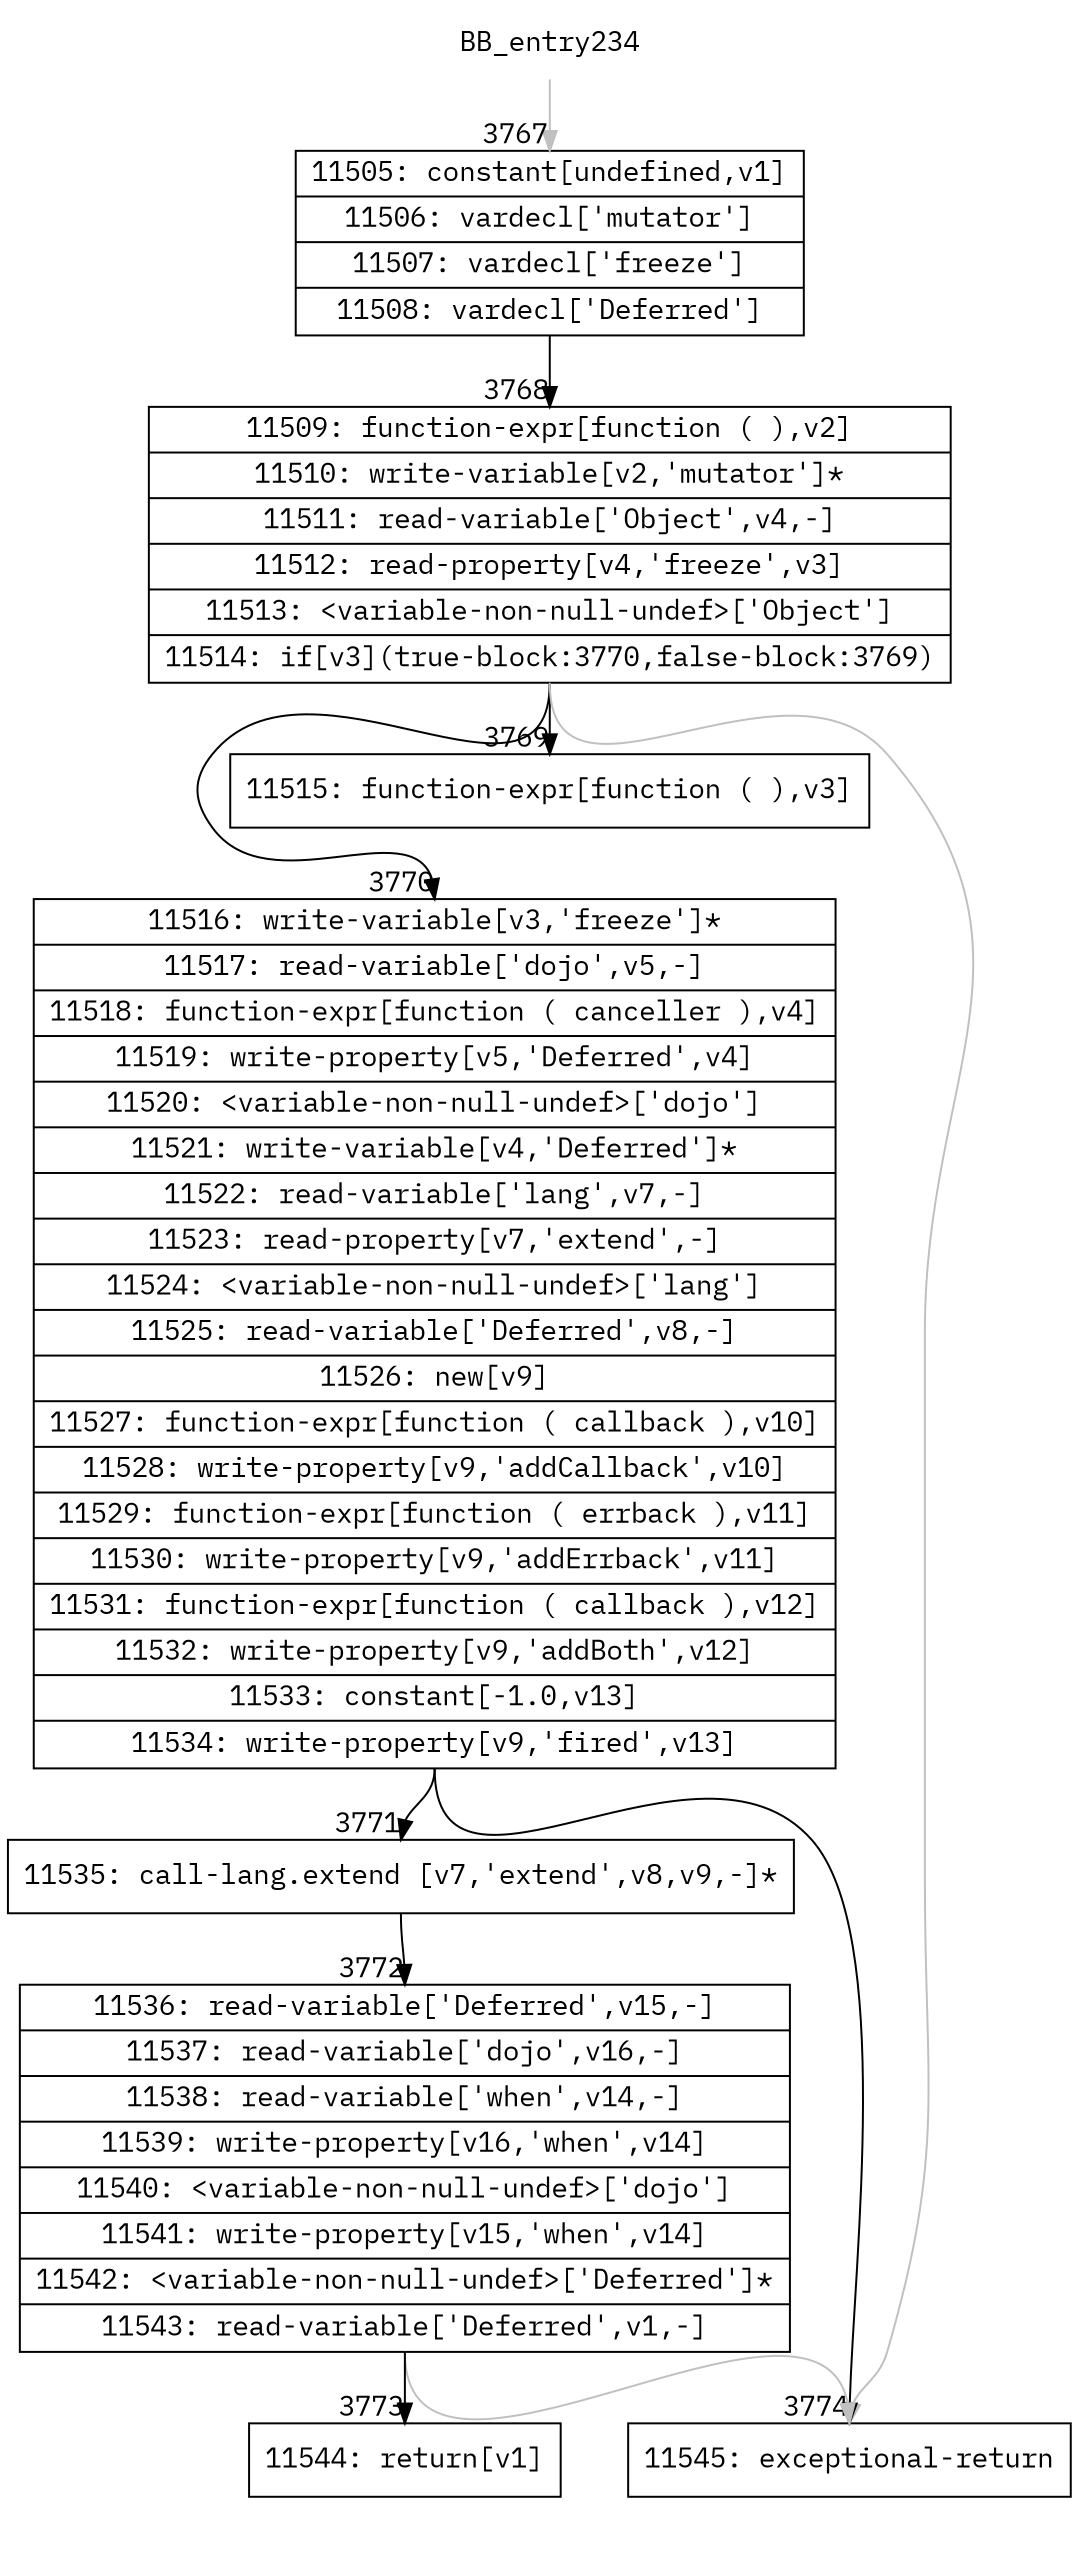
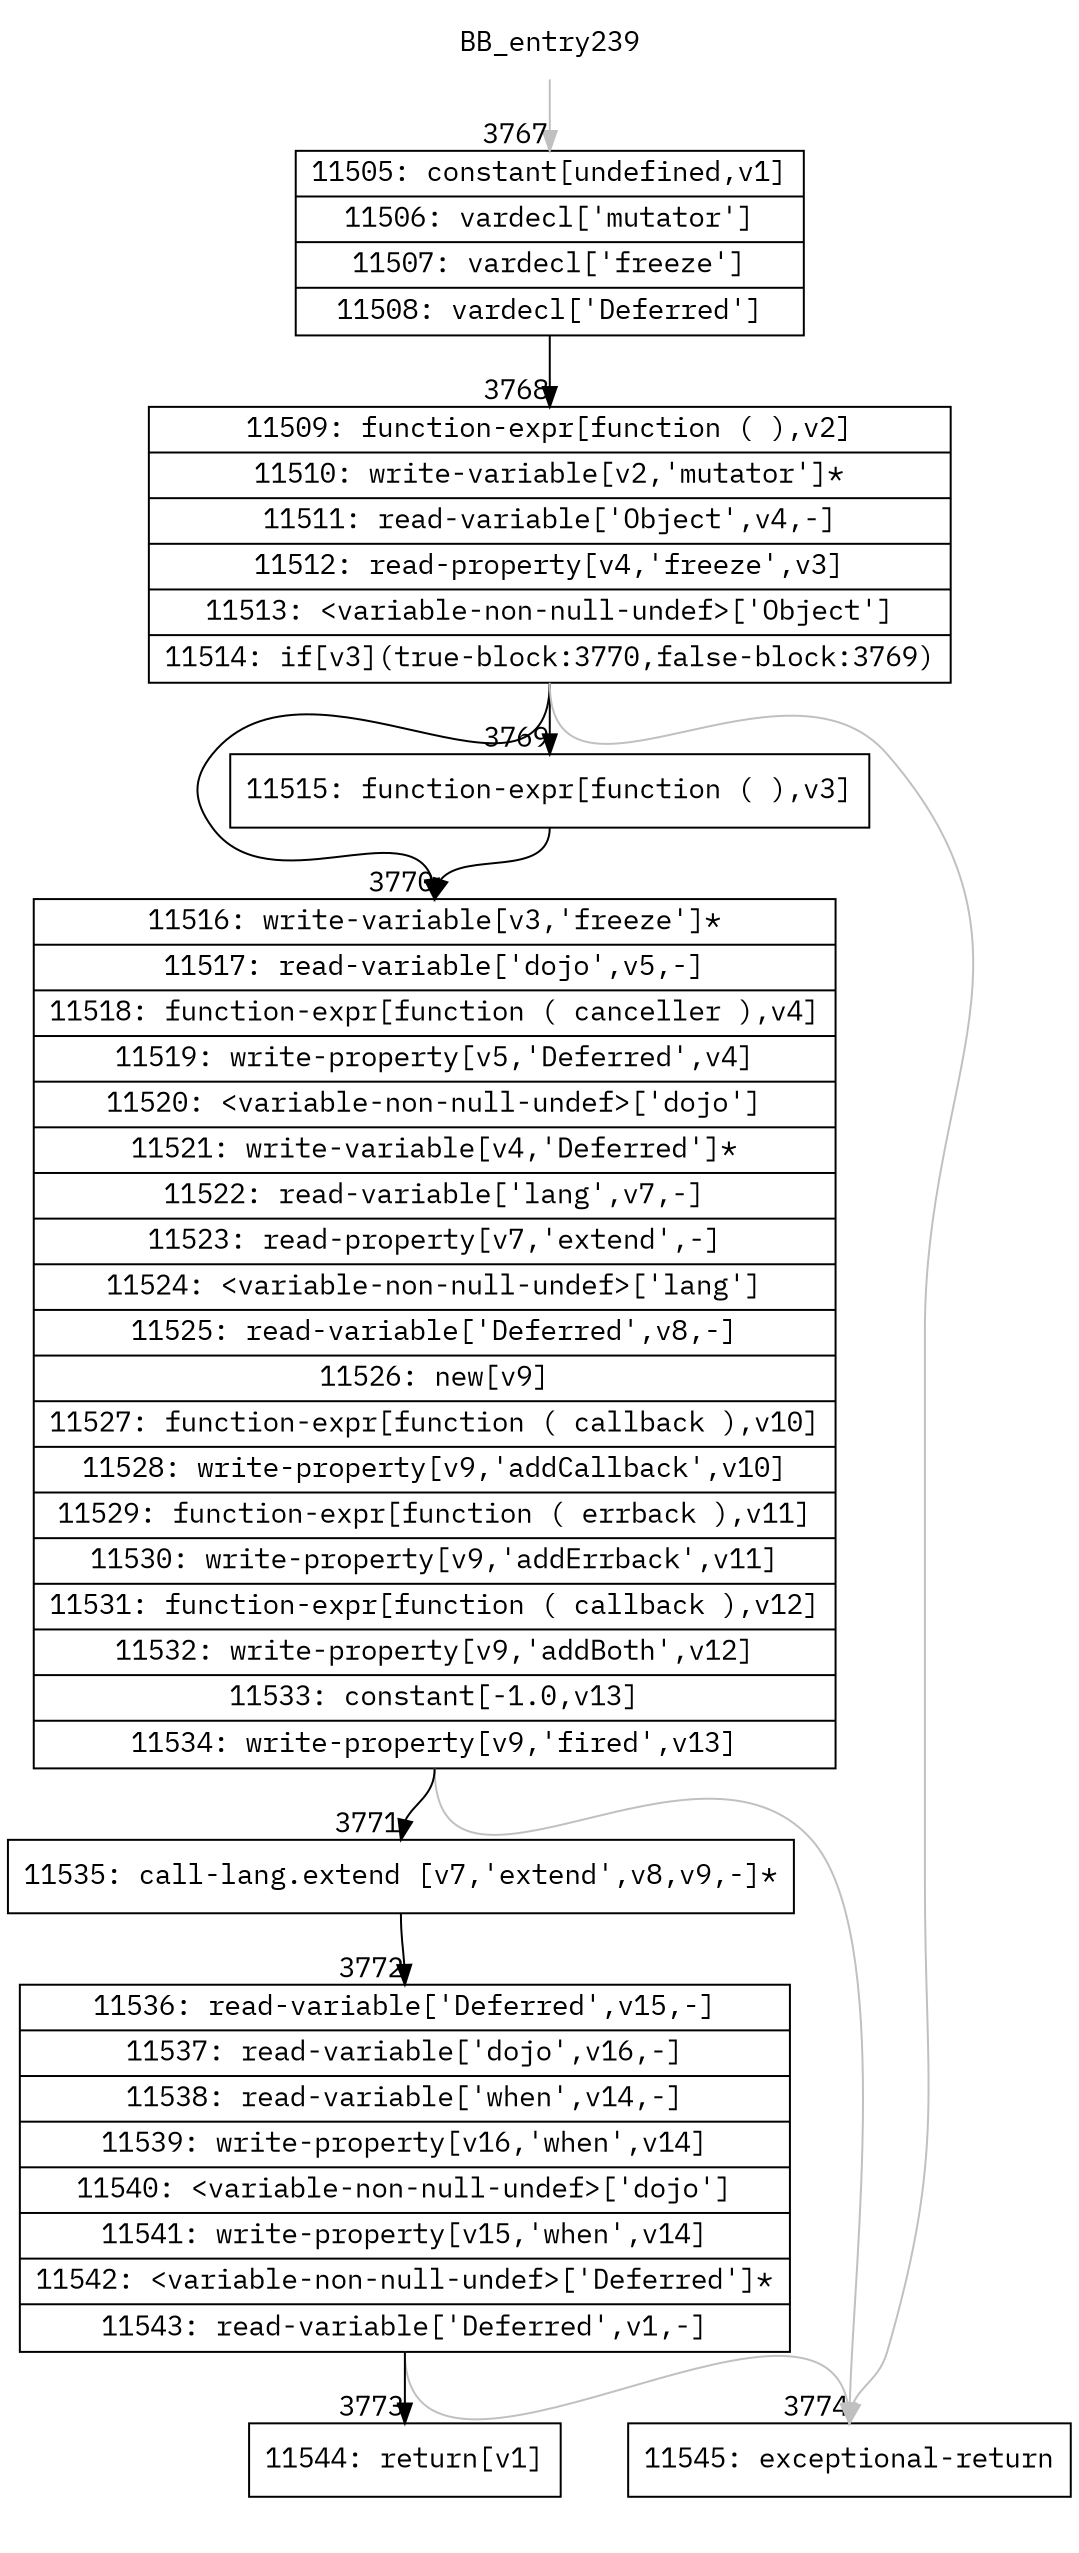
(550, 44) -> (550, 44)
none -> (502, 862)
(842, 1902) -> (842, 1902)
